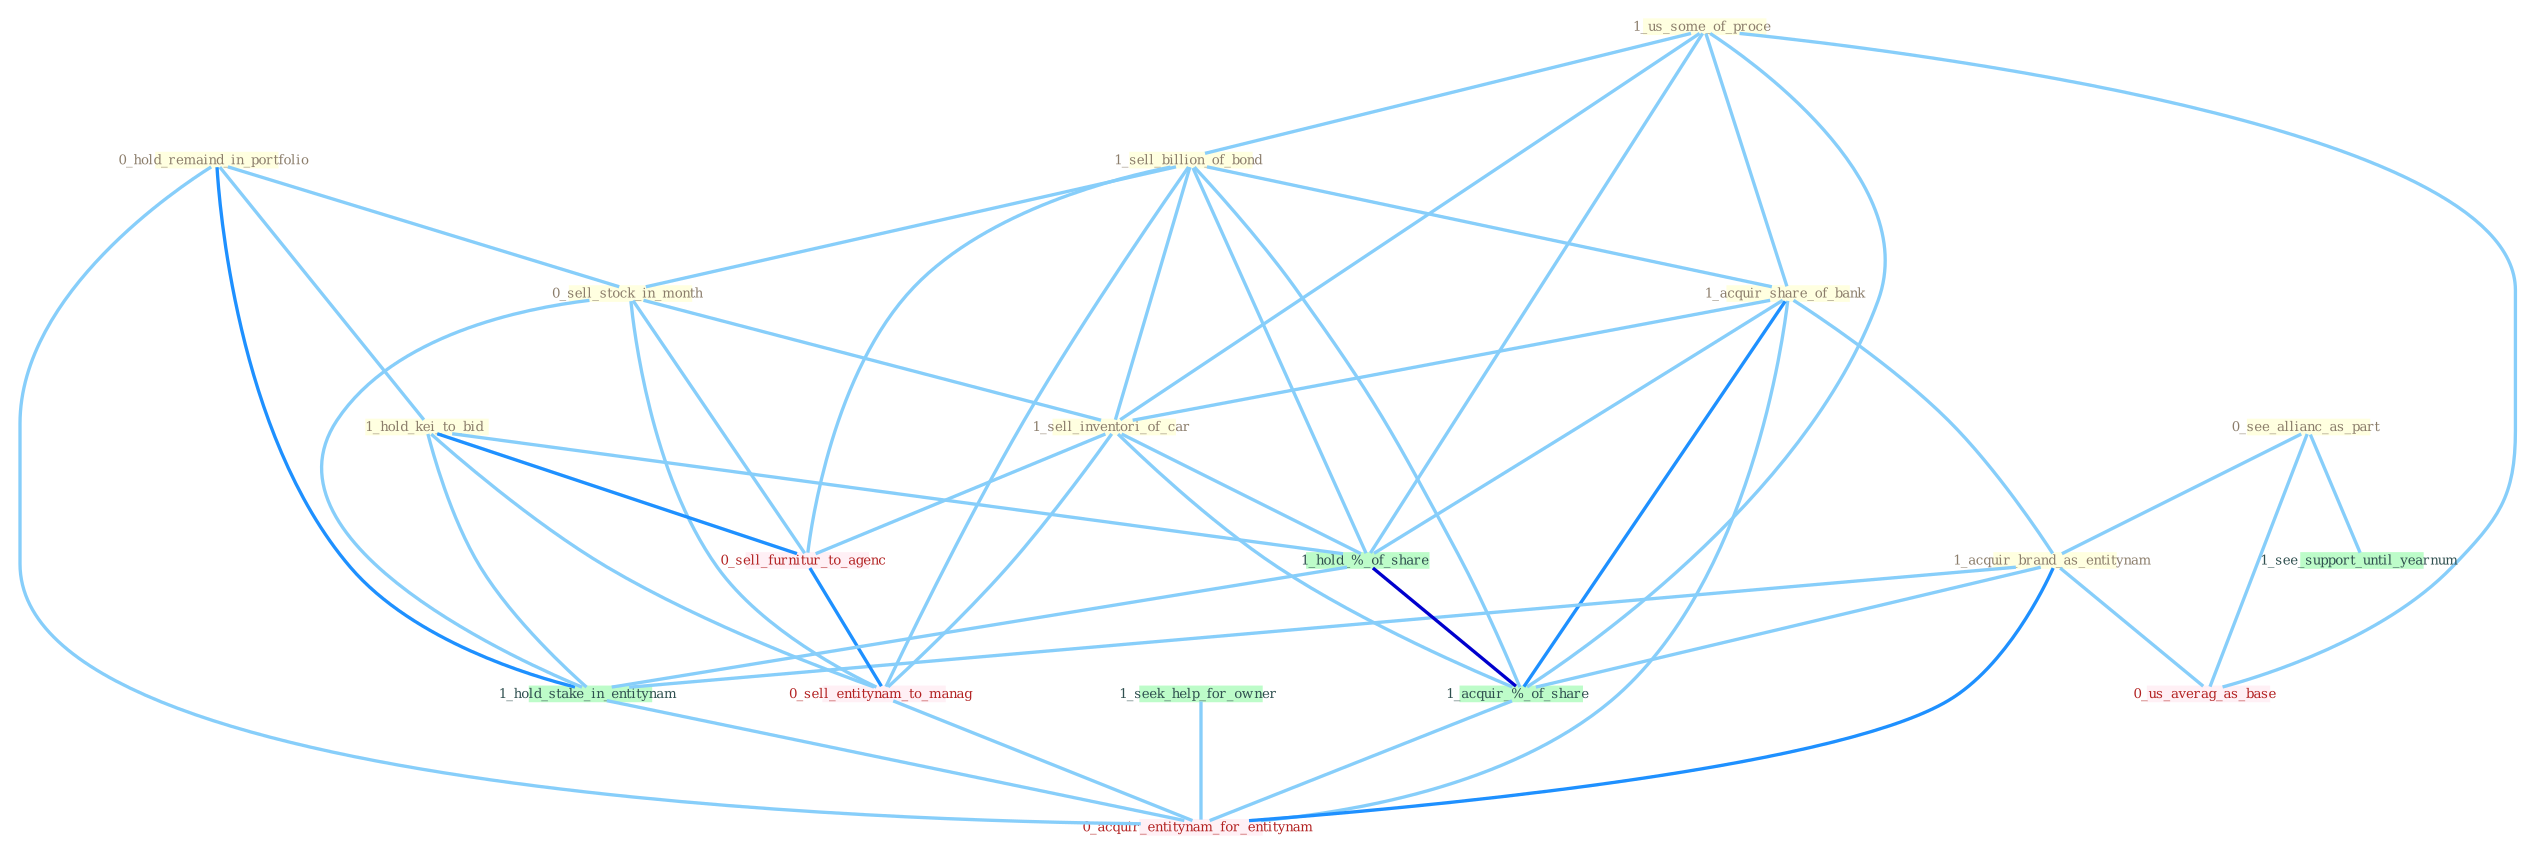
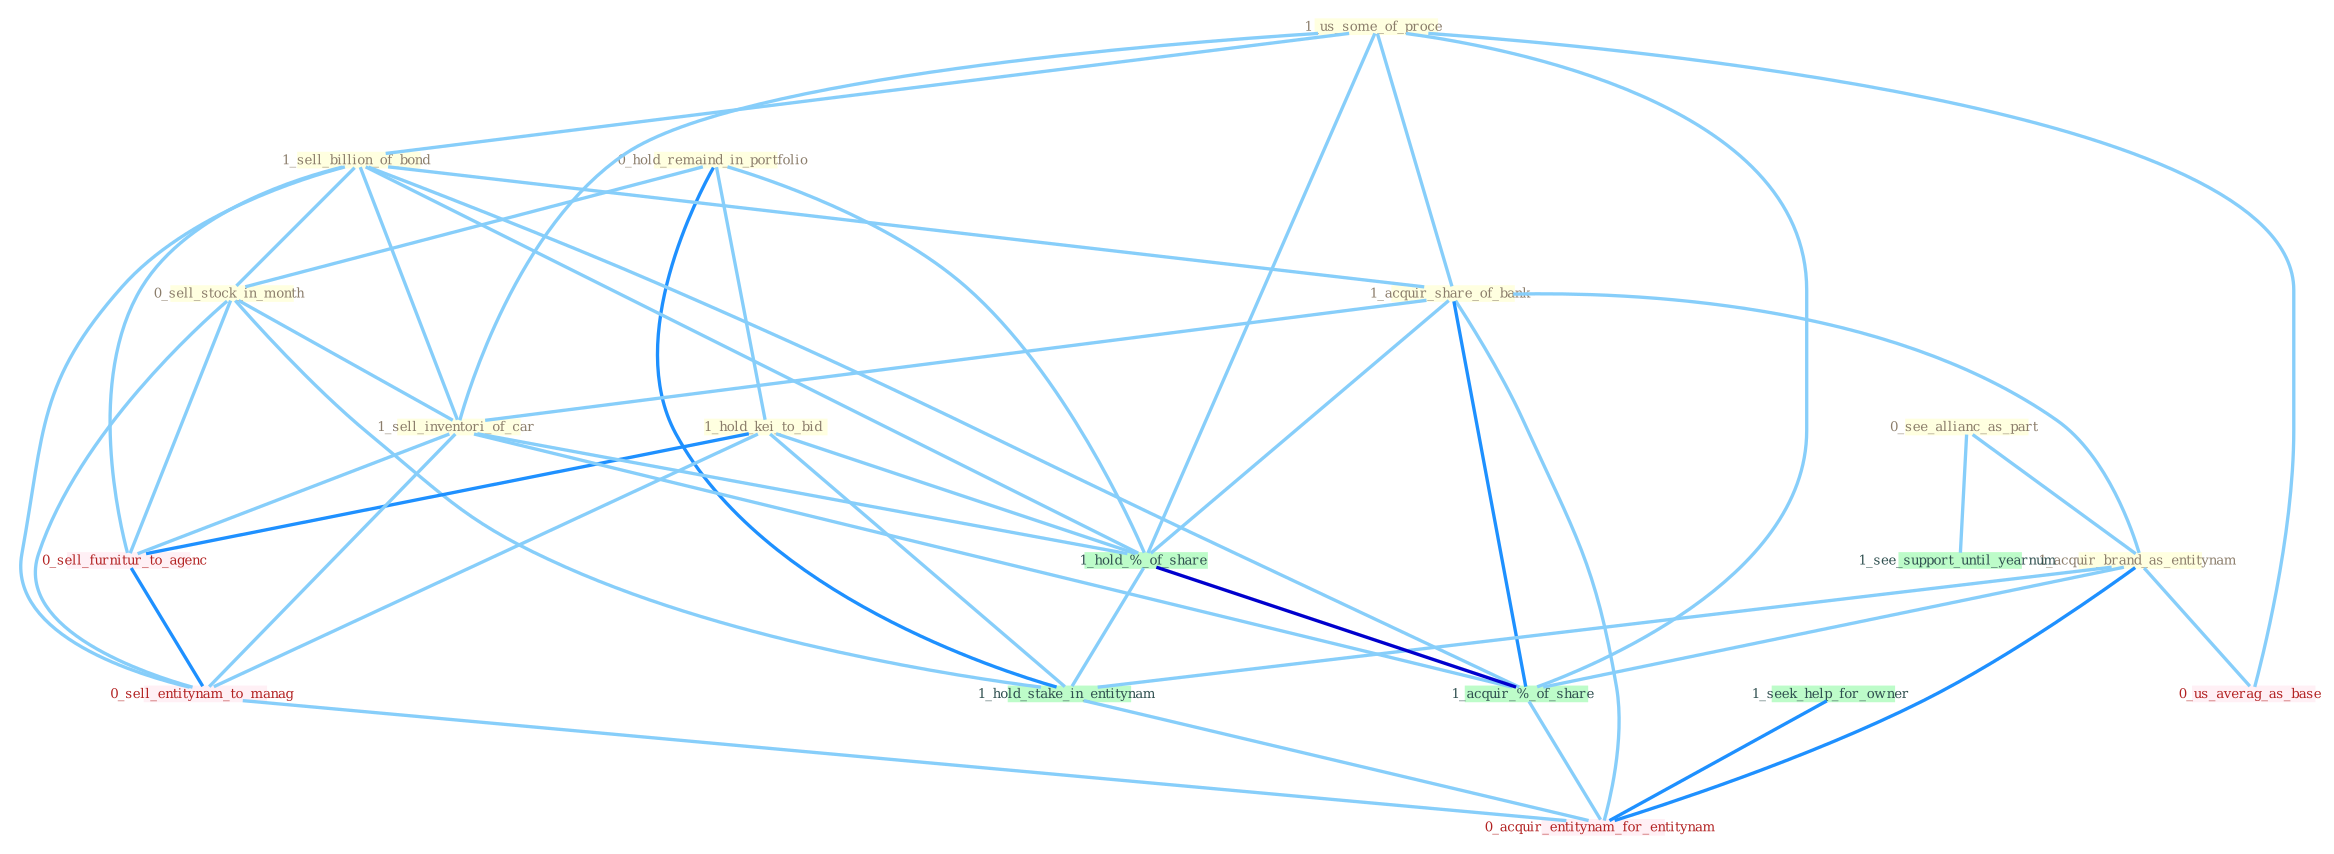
(2259, 560) -> none
(311, 747) -> (985, 306)
(1201, 761) -> (1718, 761)
